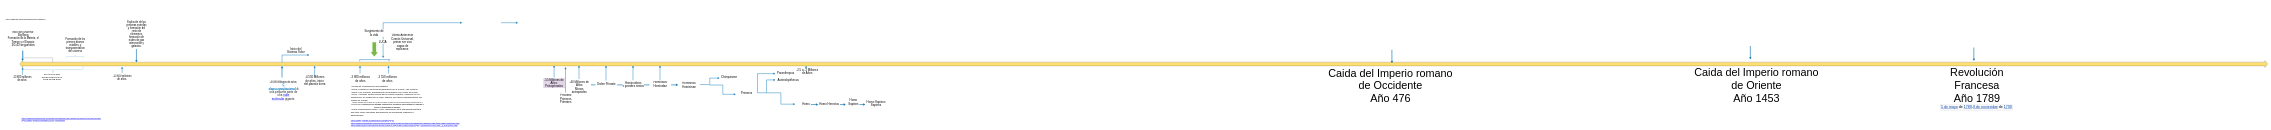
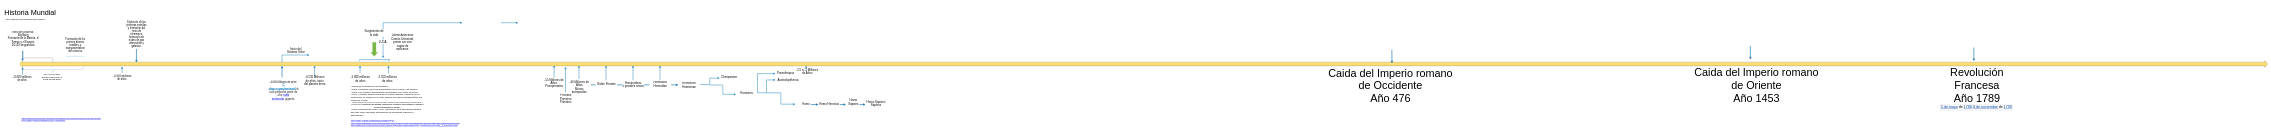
none -> (30, 12)
(554, 83) -> (554, 83)
(747, 93) -> (747, 93)
